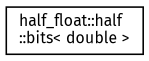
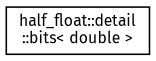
(75, 31) -> (78, 31)
